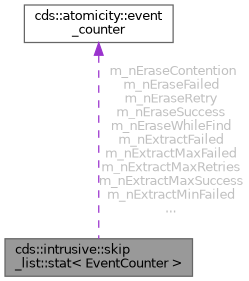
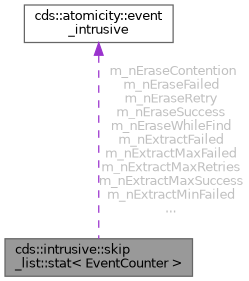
(99, 24) -> (99, 24)
